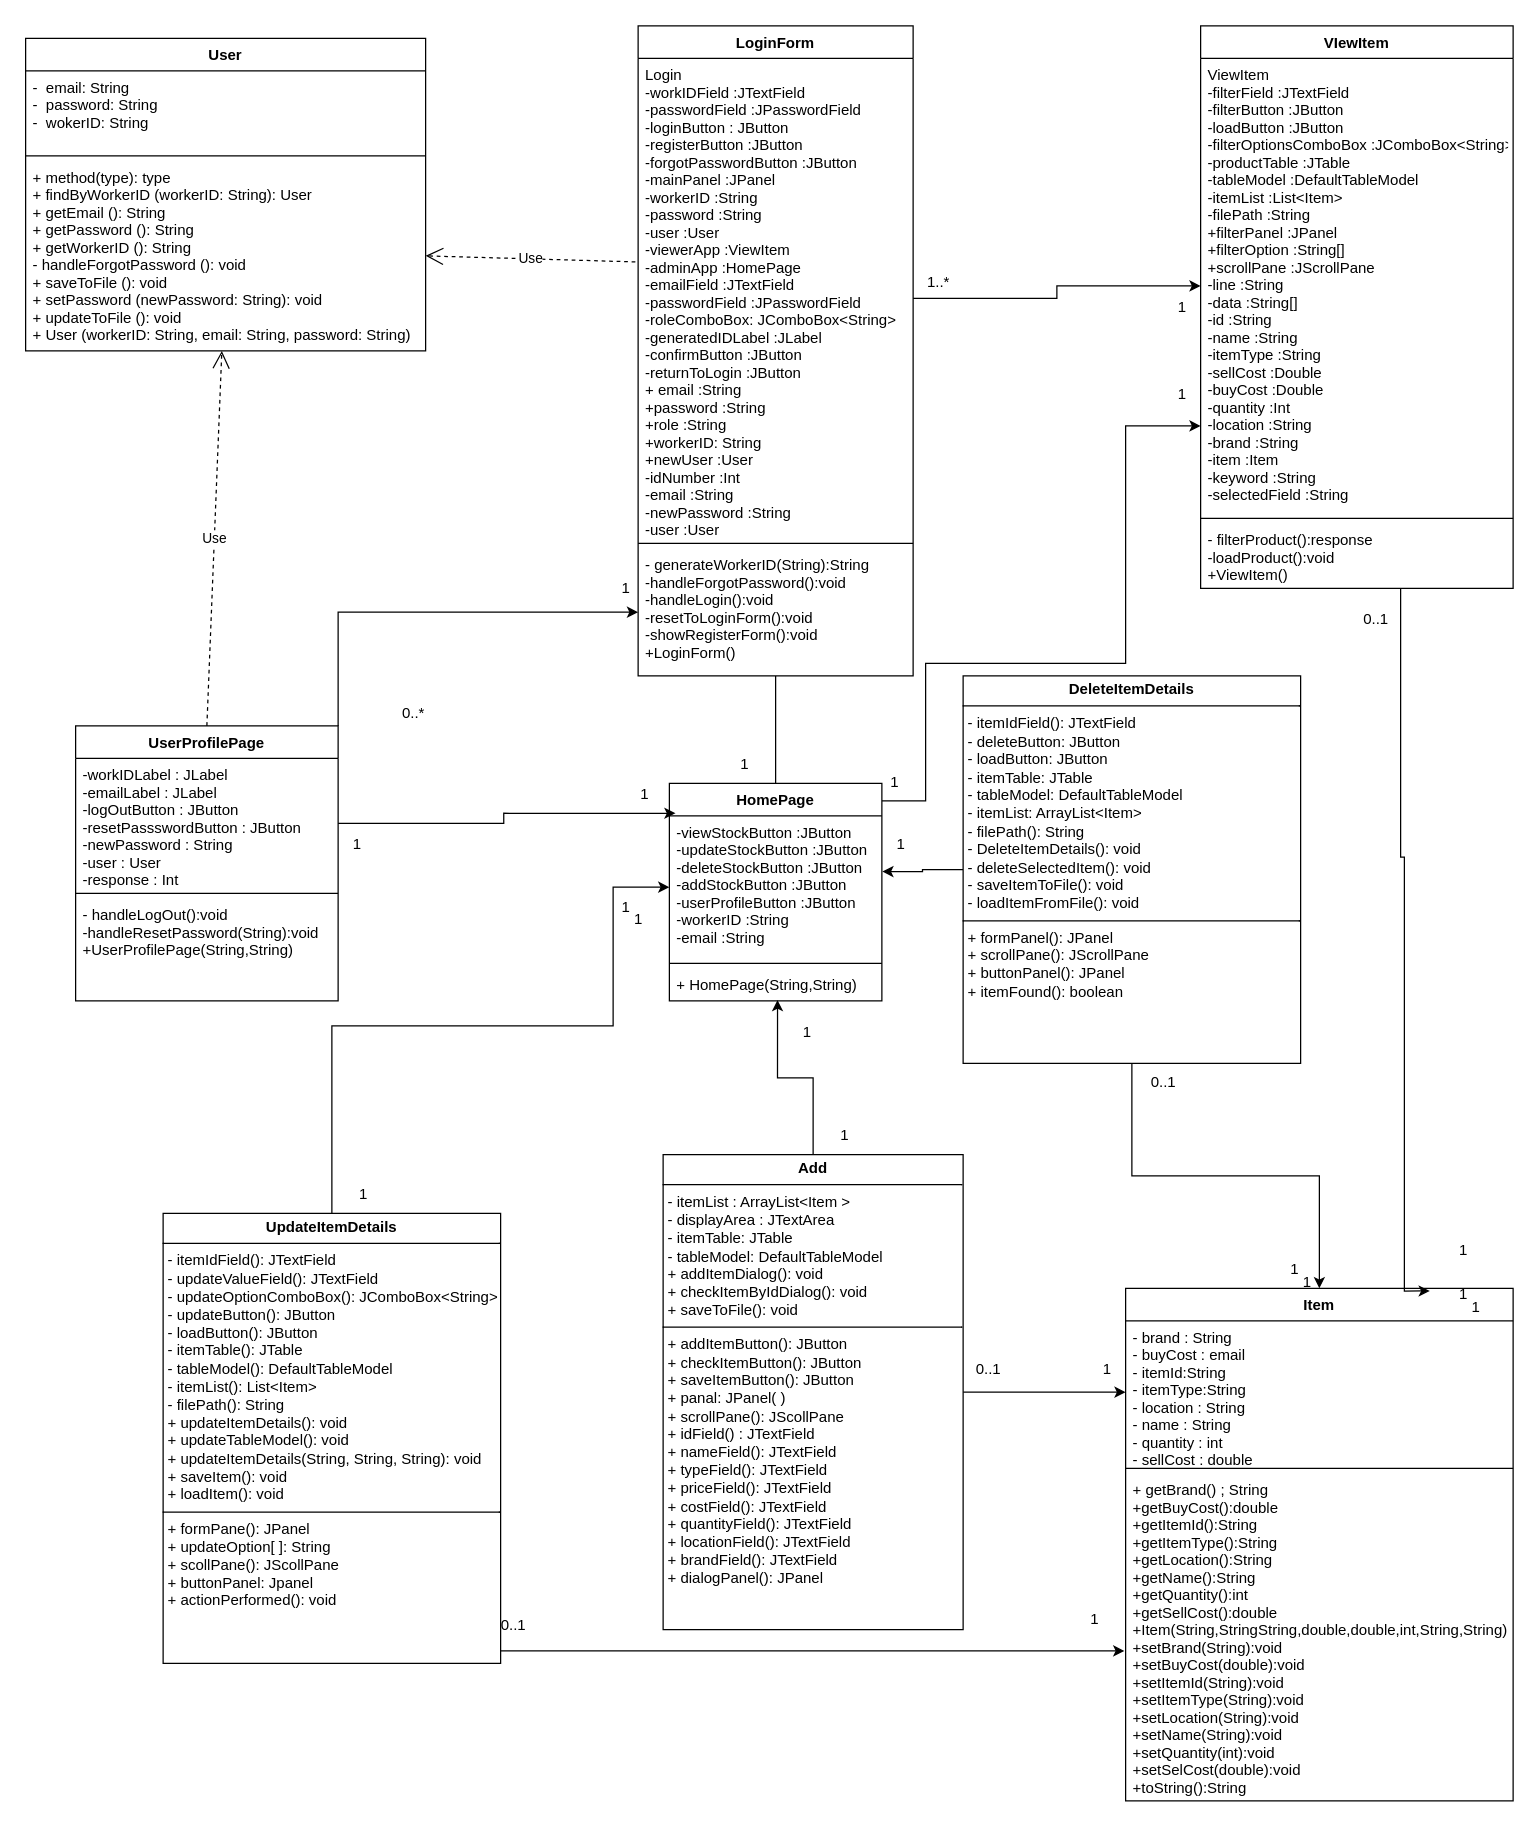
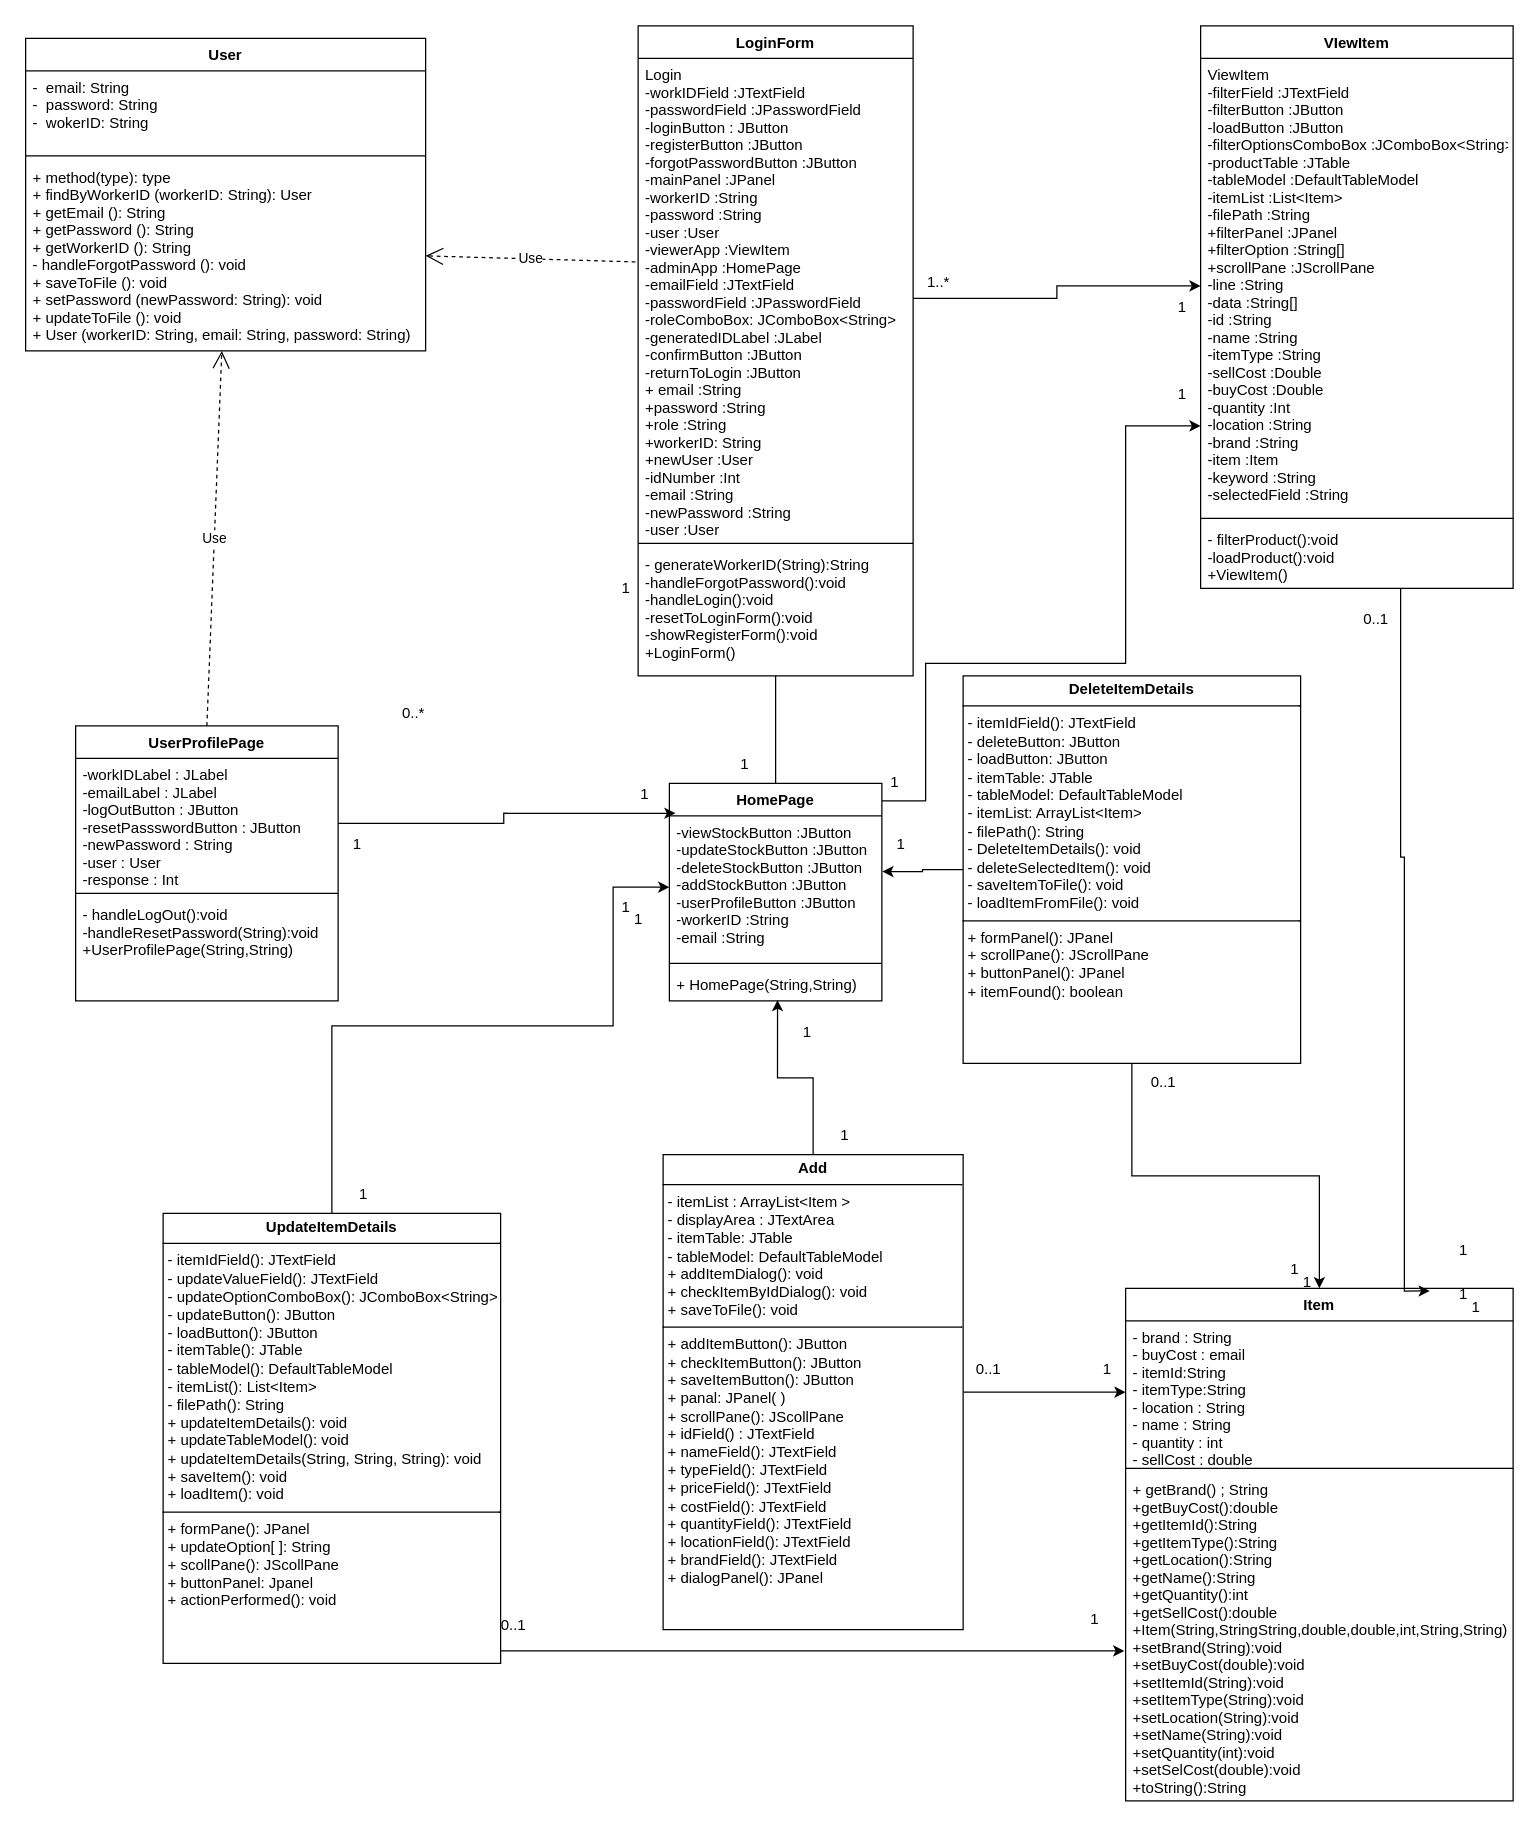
(1309, 540) -> (1290, 540)
(427, 612) -> none
